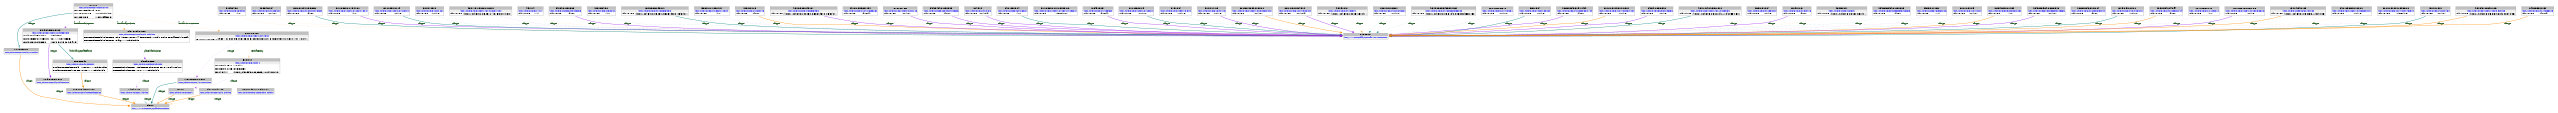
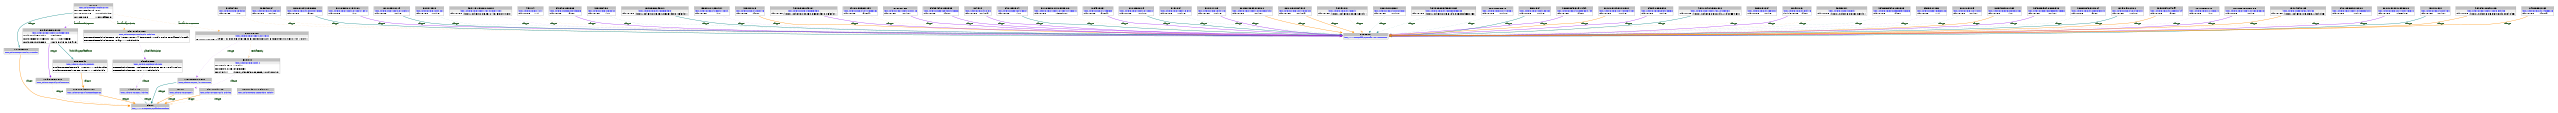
(1789, 14) -> (1791, 14)
(1329, 25) -> (1329, 25)
(1888, 34) -> (1888, 34)
